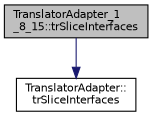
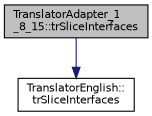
(76, 95) -> (76, 95)
